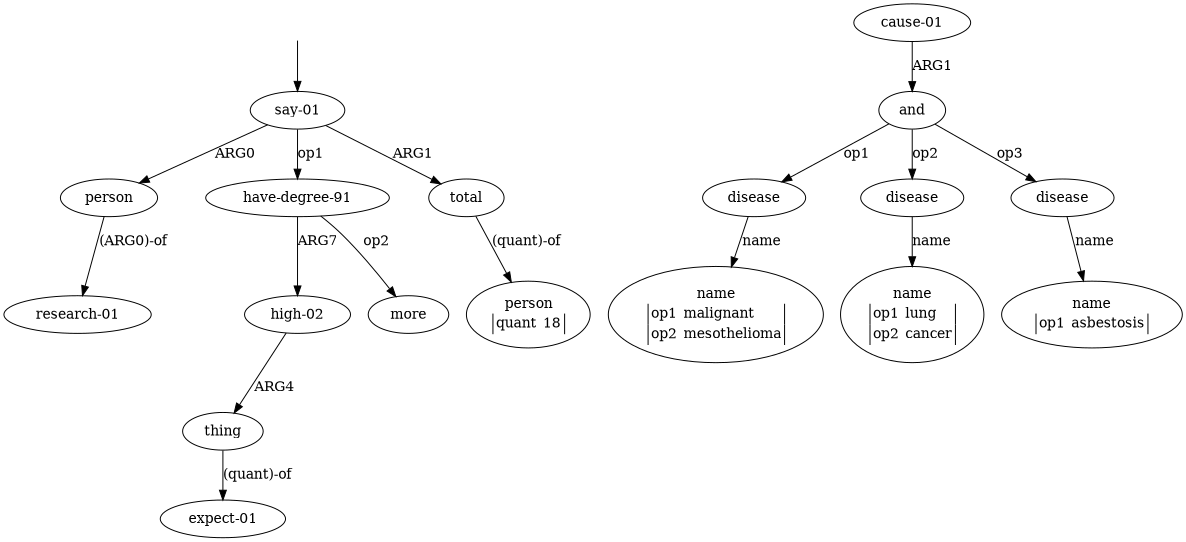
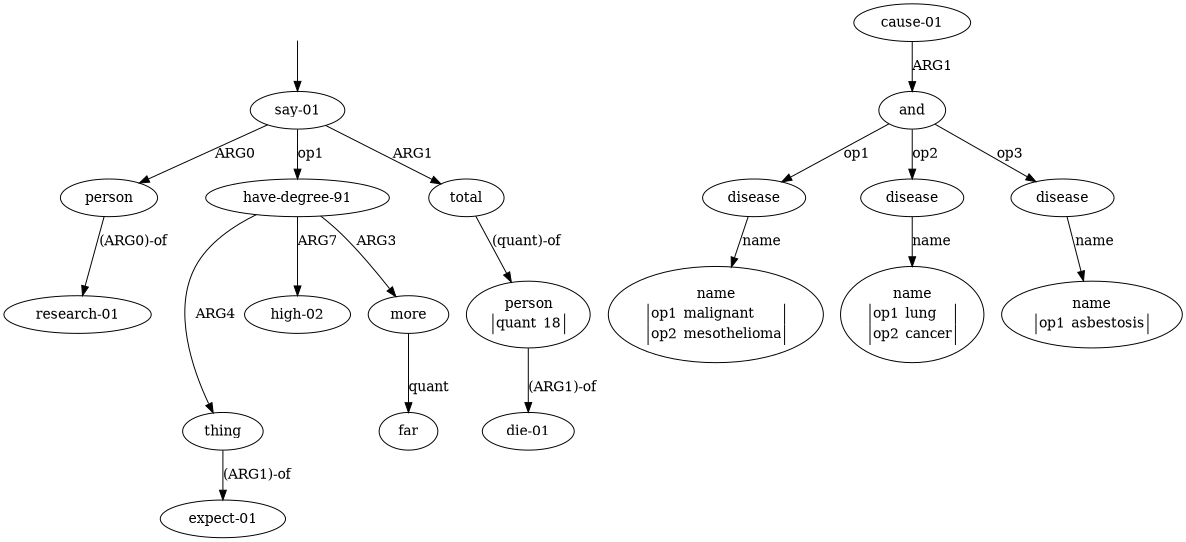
(377, 242) -> (377, 242)
(263, 369) -> (186, 296)
none -> (408, 431)
none -> (528, 431)
(257, 475) -> (257, 475)
